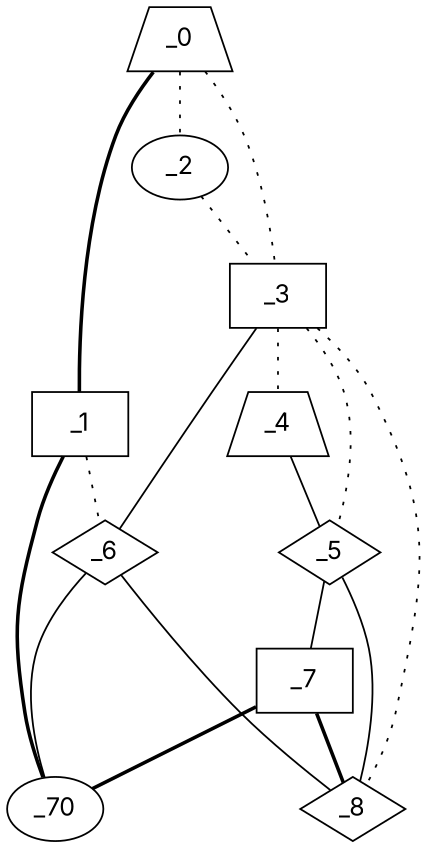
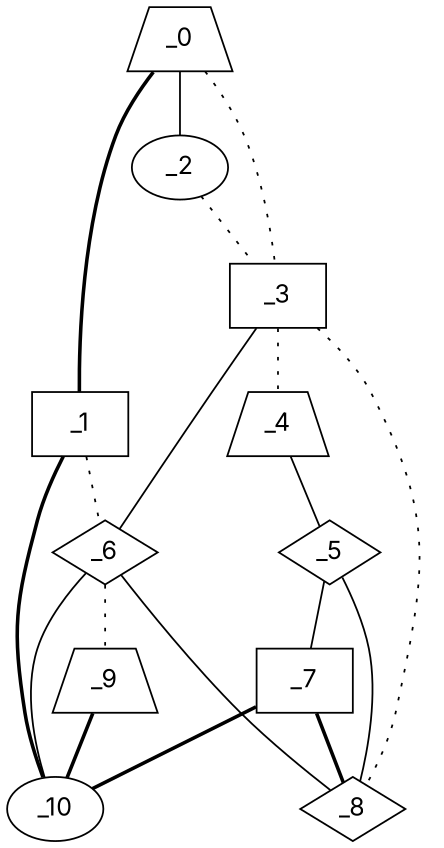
(180, 104) -> (180, 104)
(350, 422) -> none
none -> (105, 681)
(55, 809) -> (55, 809)
